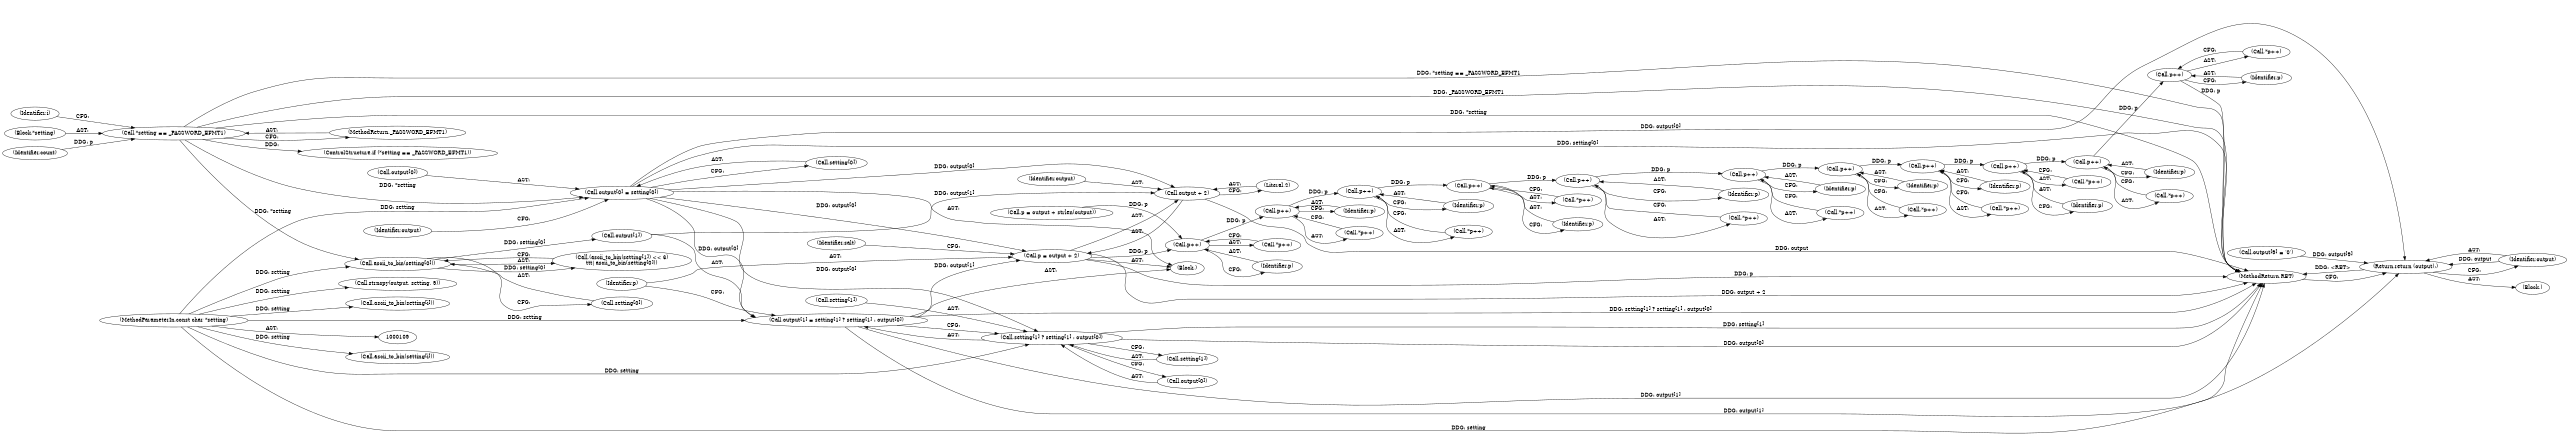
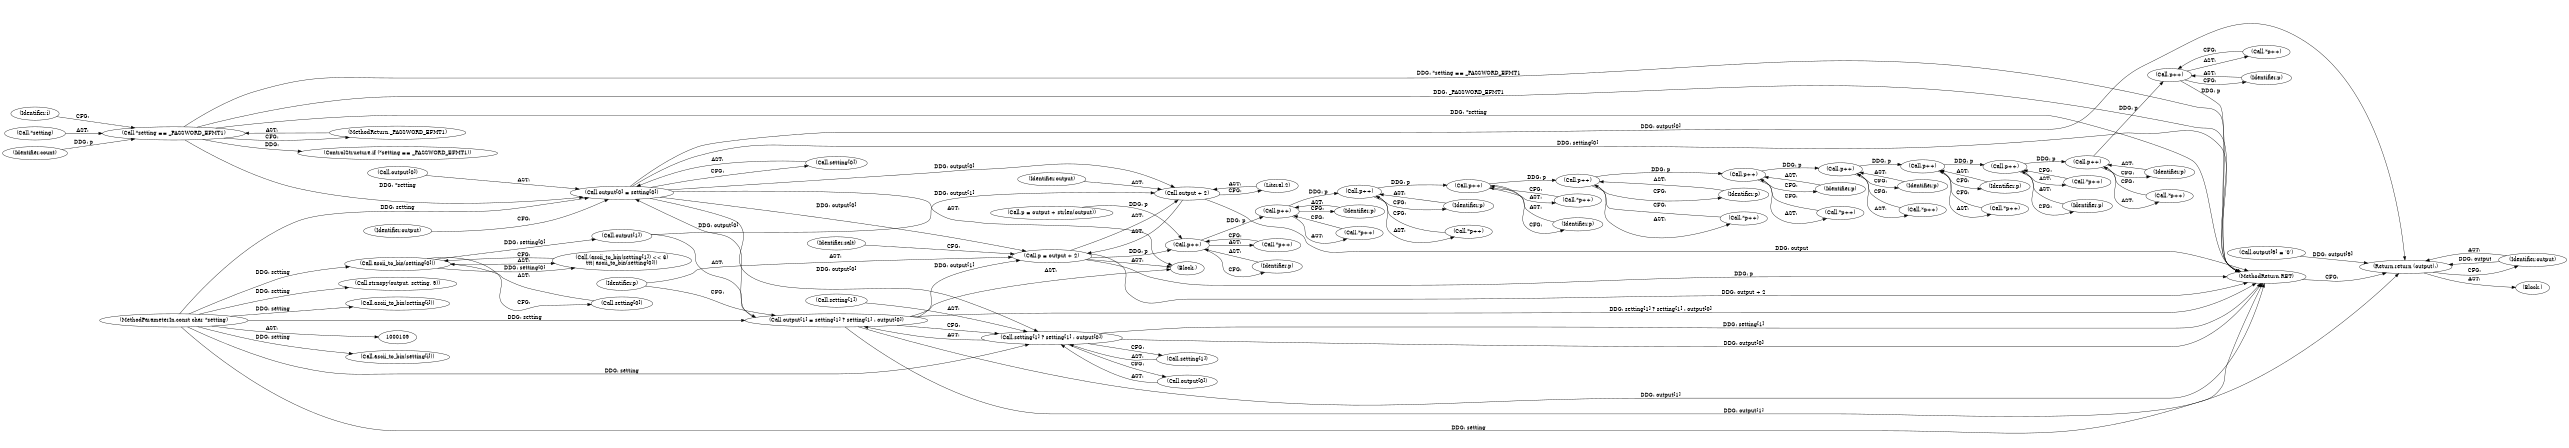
(35, 133) -> (35, 133)
(257, 215) -> none
(709, 257) -> (725, 236)
(2335, 272) -> none
